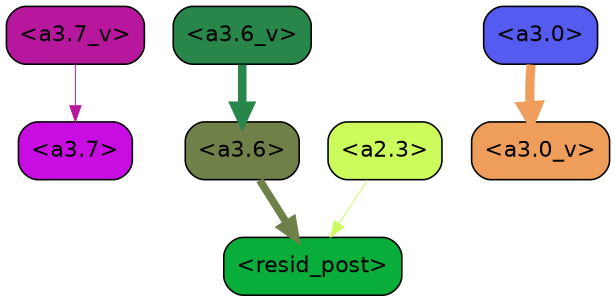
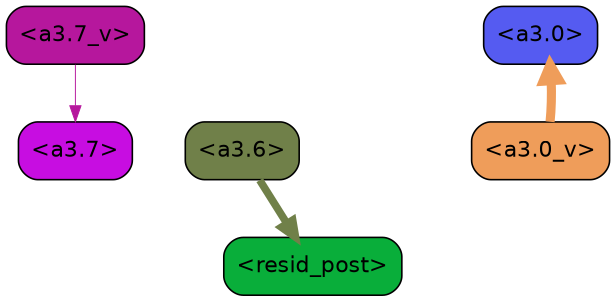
(242, 35) -> none
(530, 85) -> (551, 101)
(385, 151) -> none
